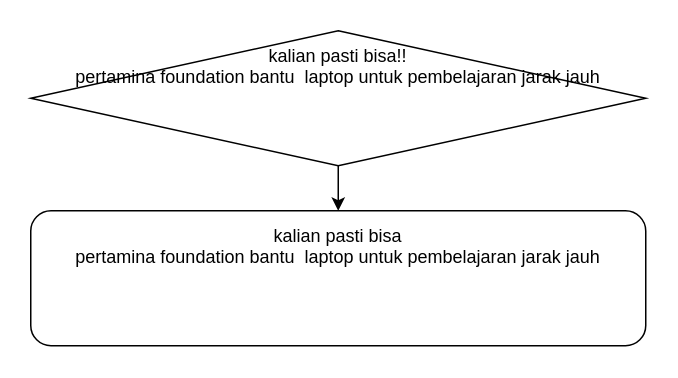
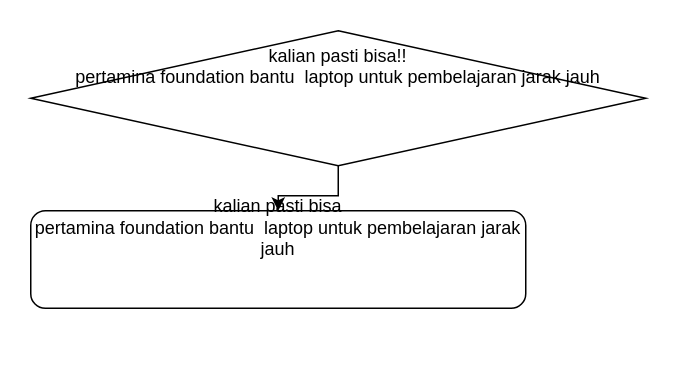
(338, 278) -> (278, 260)
